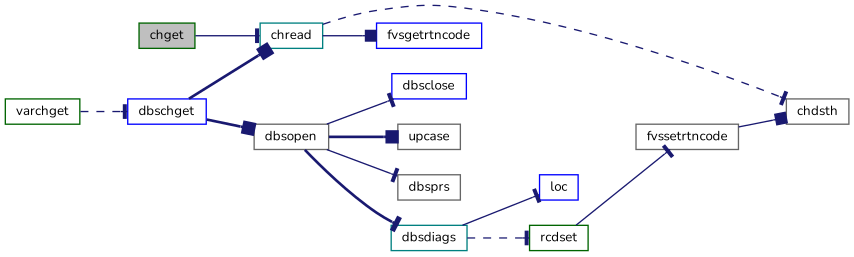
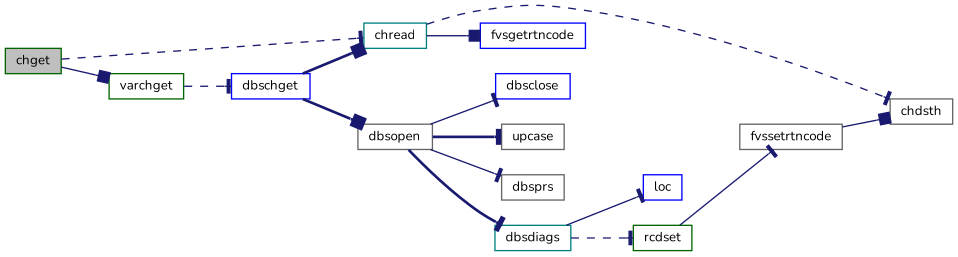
(224, 36) -> (209, 49)
none -> (79, 71)
(356, 137) -> (464, 137)
